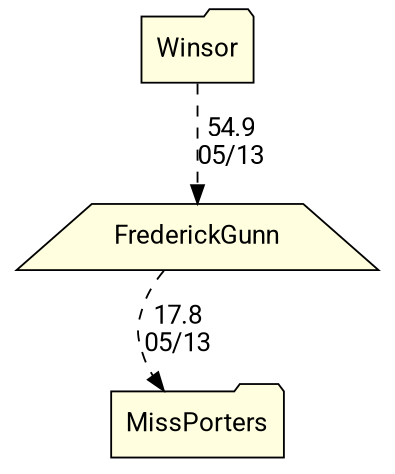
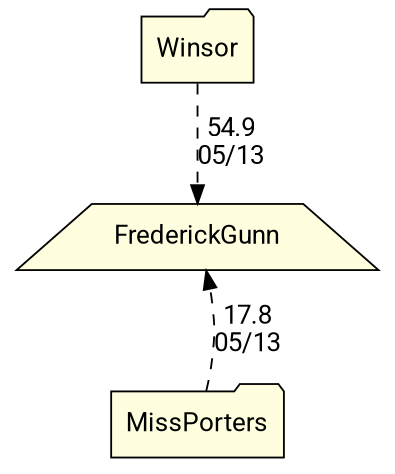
(139, 322) -> (214, 340)
